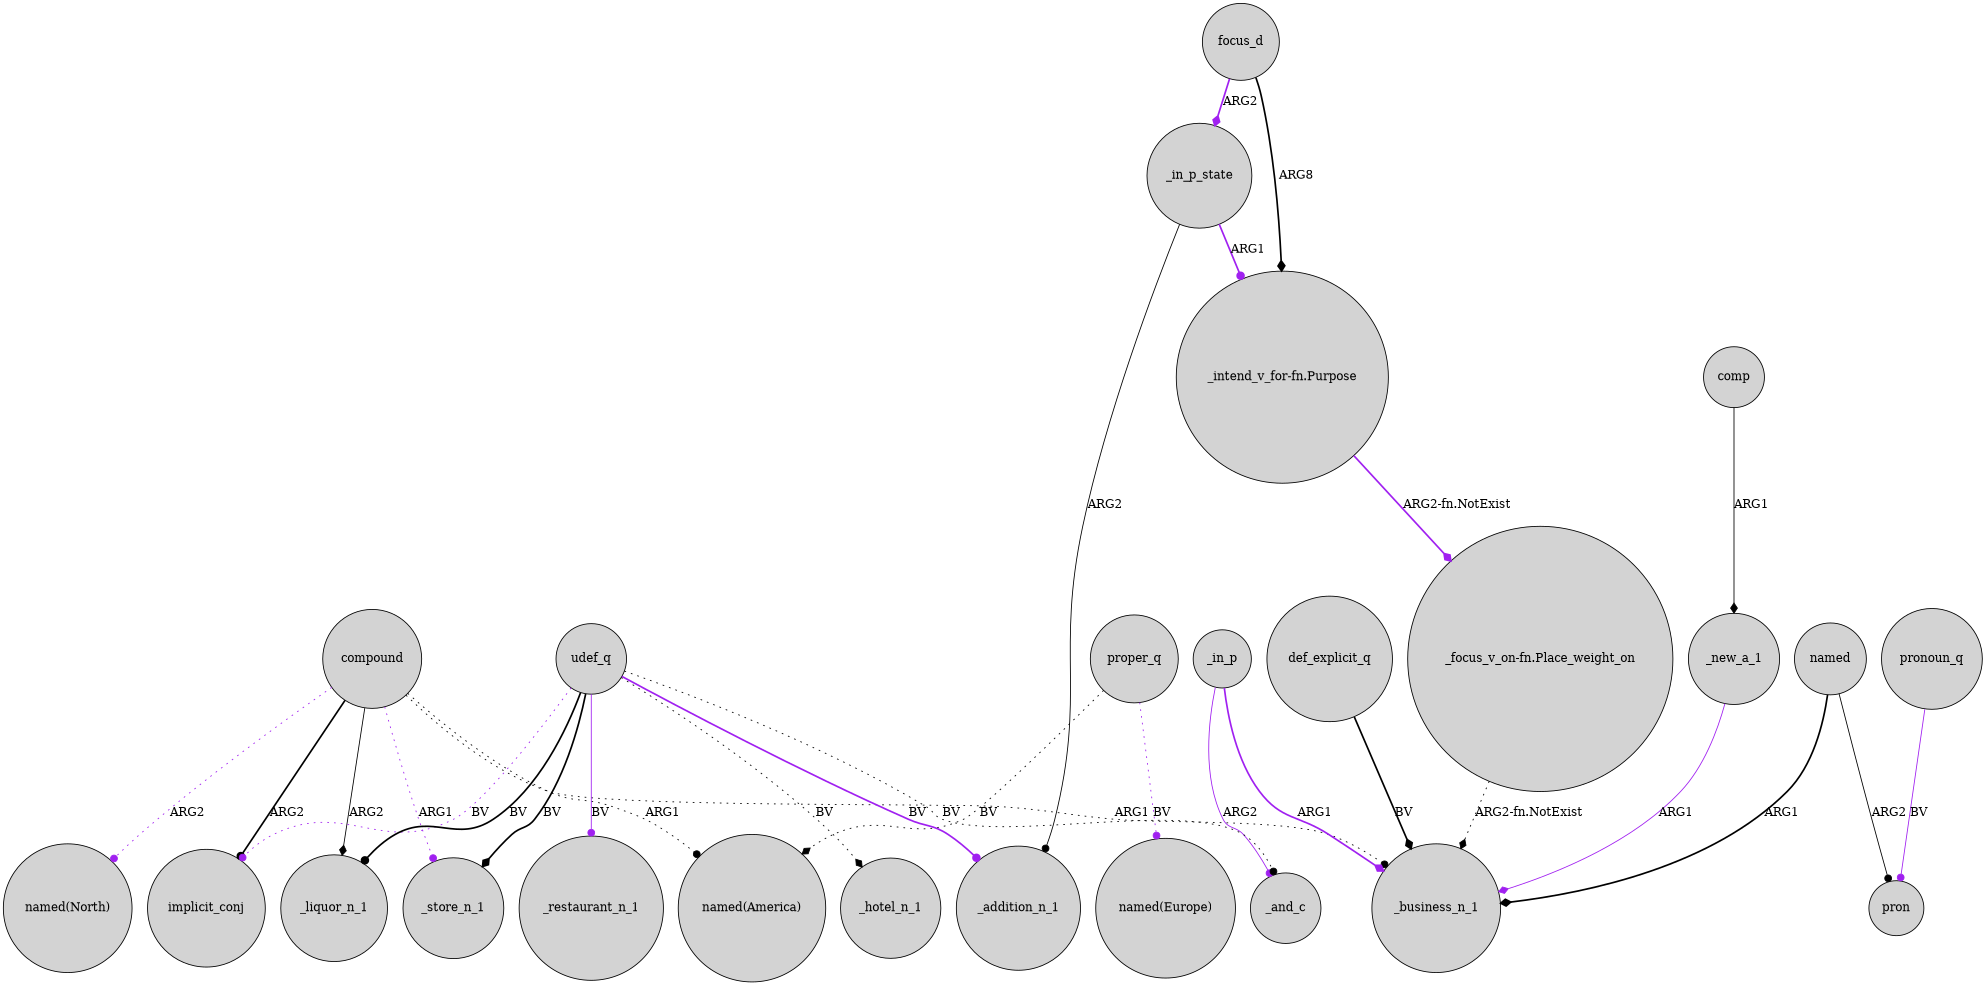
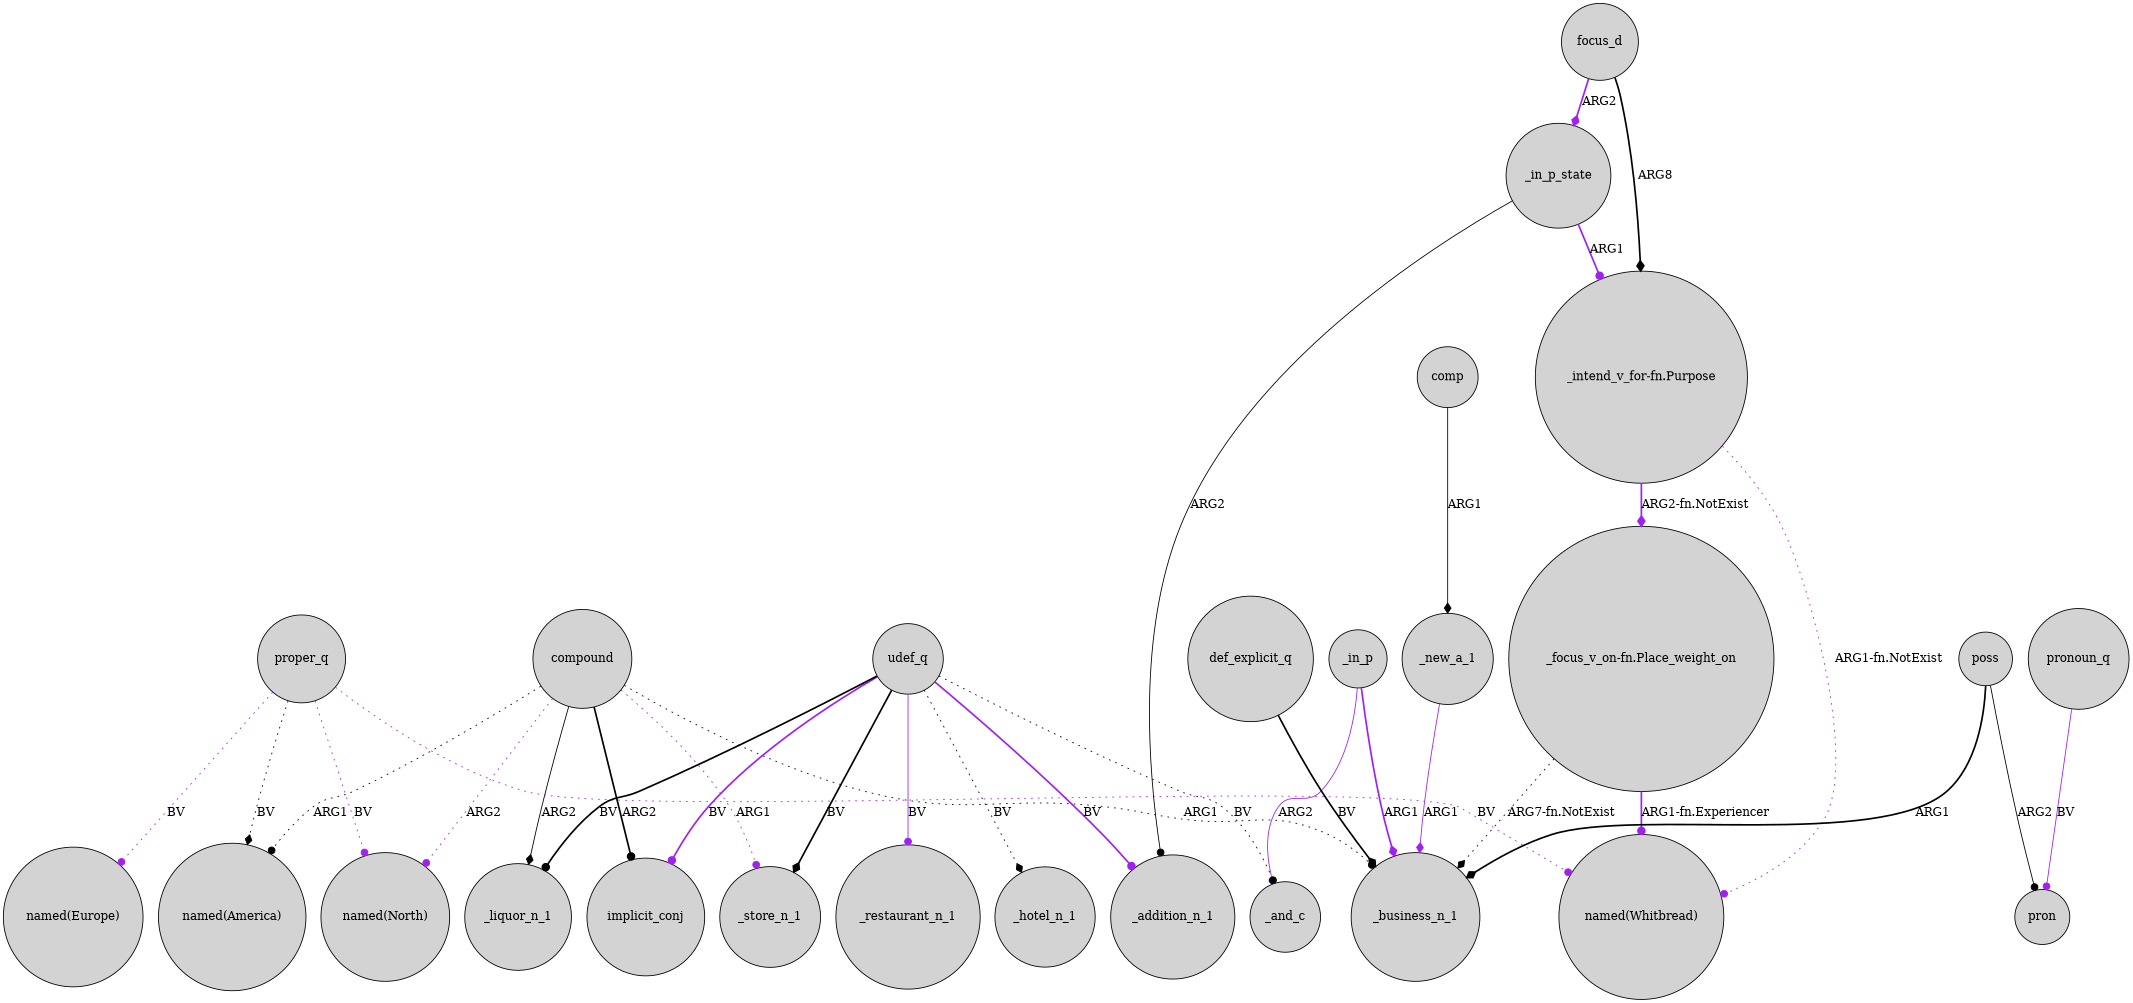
(1830, 659) -> (1986, 659)
none -> (339, 775)
(1529, 813) -> (1561, 813)
(452, 820) -> (769, 750)
none -> (1641, 917)
